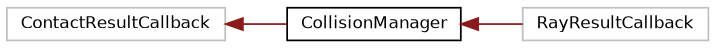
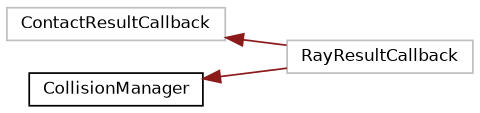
(265, 24) -> (265, 43)
